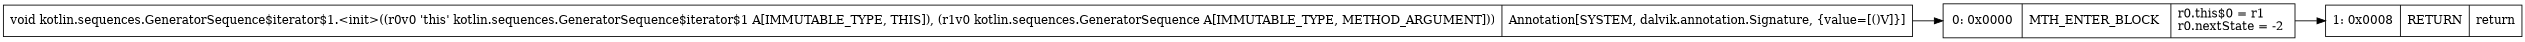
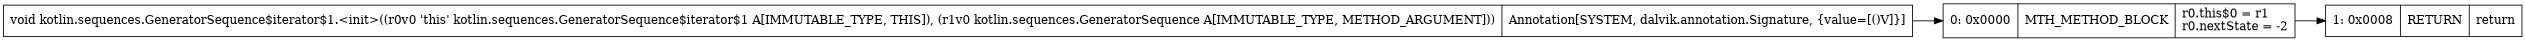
(2094, 20) -> (2097, 20)
